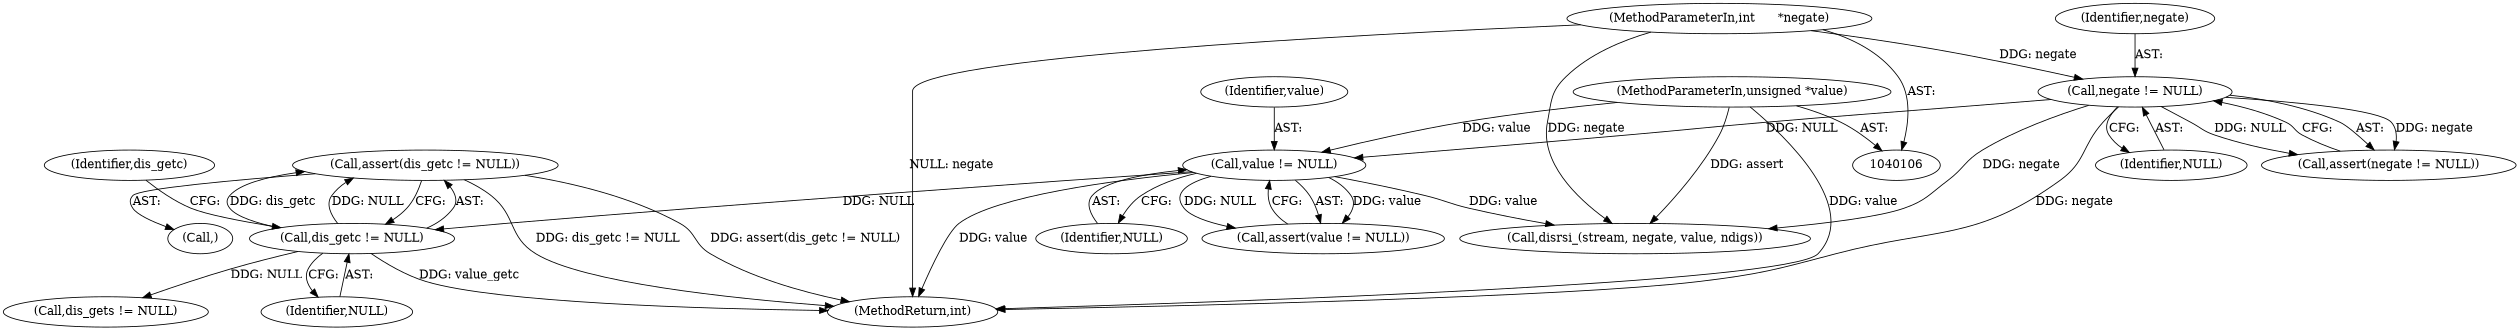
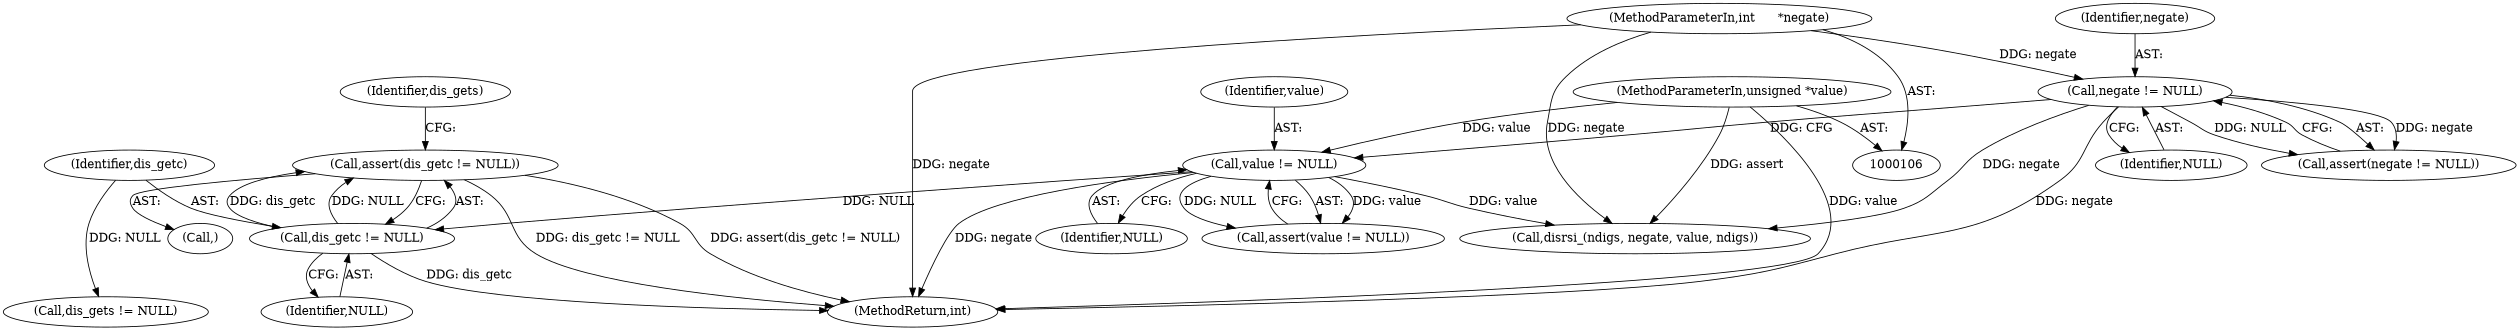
none -> (425, 92)
(1802, 129) -> (1802, 129)
(951, 165) -> (951, 165)
(1896, 165) -> (1896, 165)
(207, 202) -> (207, 202)
(994, 239) -> (994, 239)
(1635, 239) -> (1635, 239)
(224, 271) -> (87, 231)
(469, 275) -> (469, 275)
